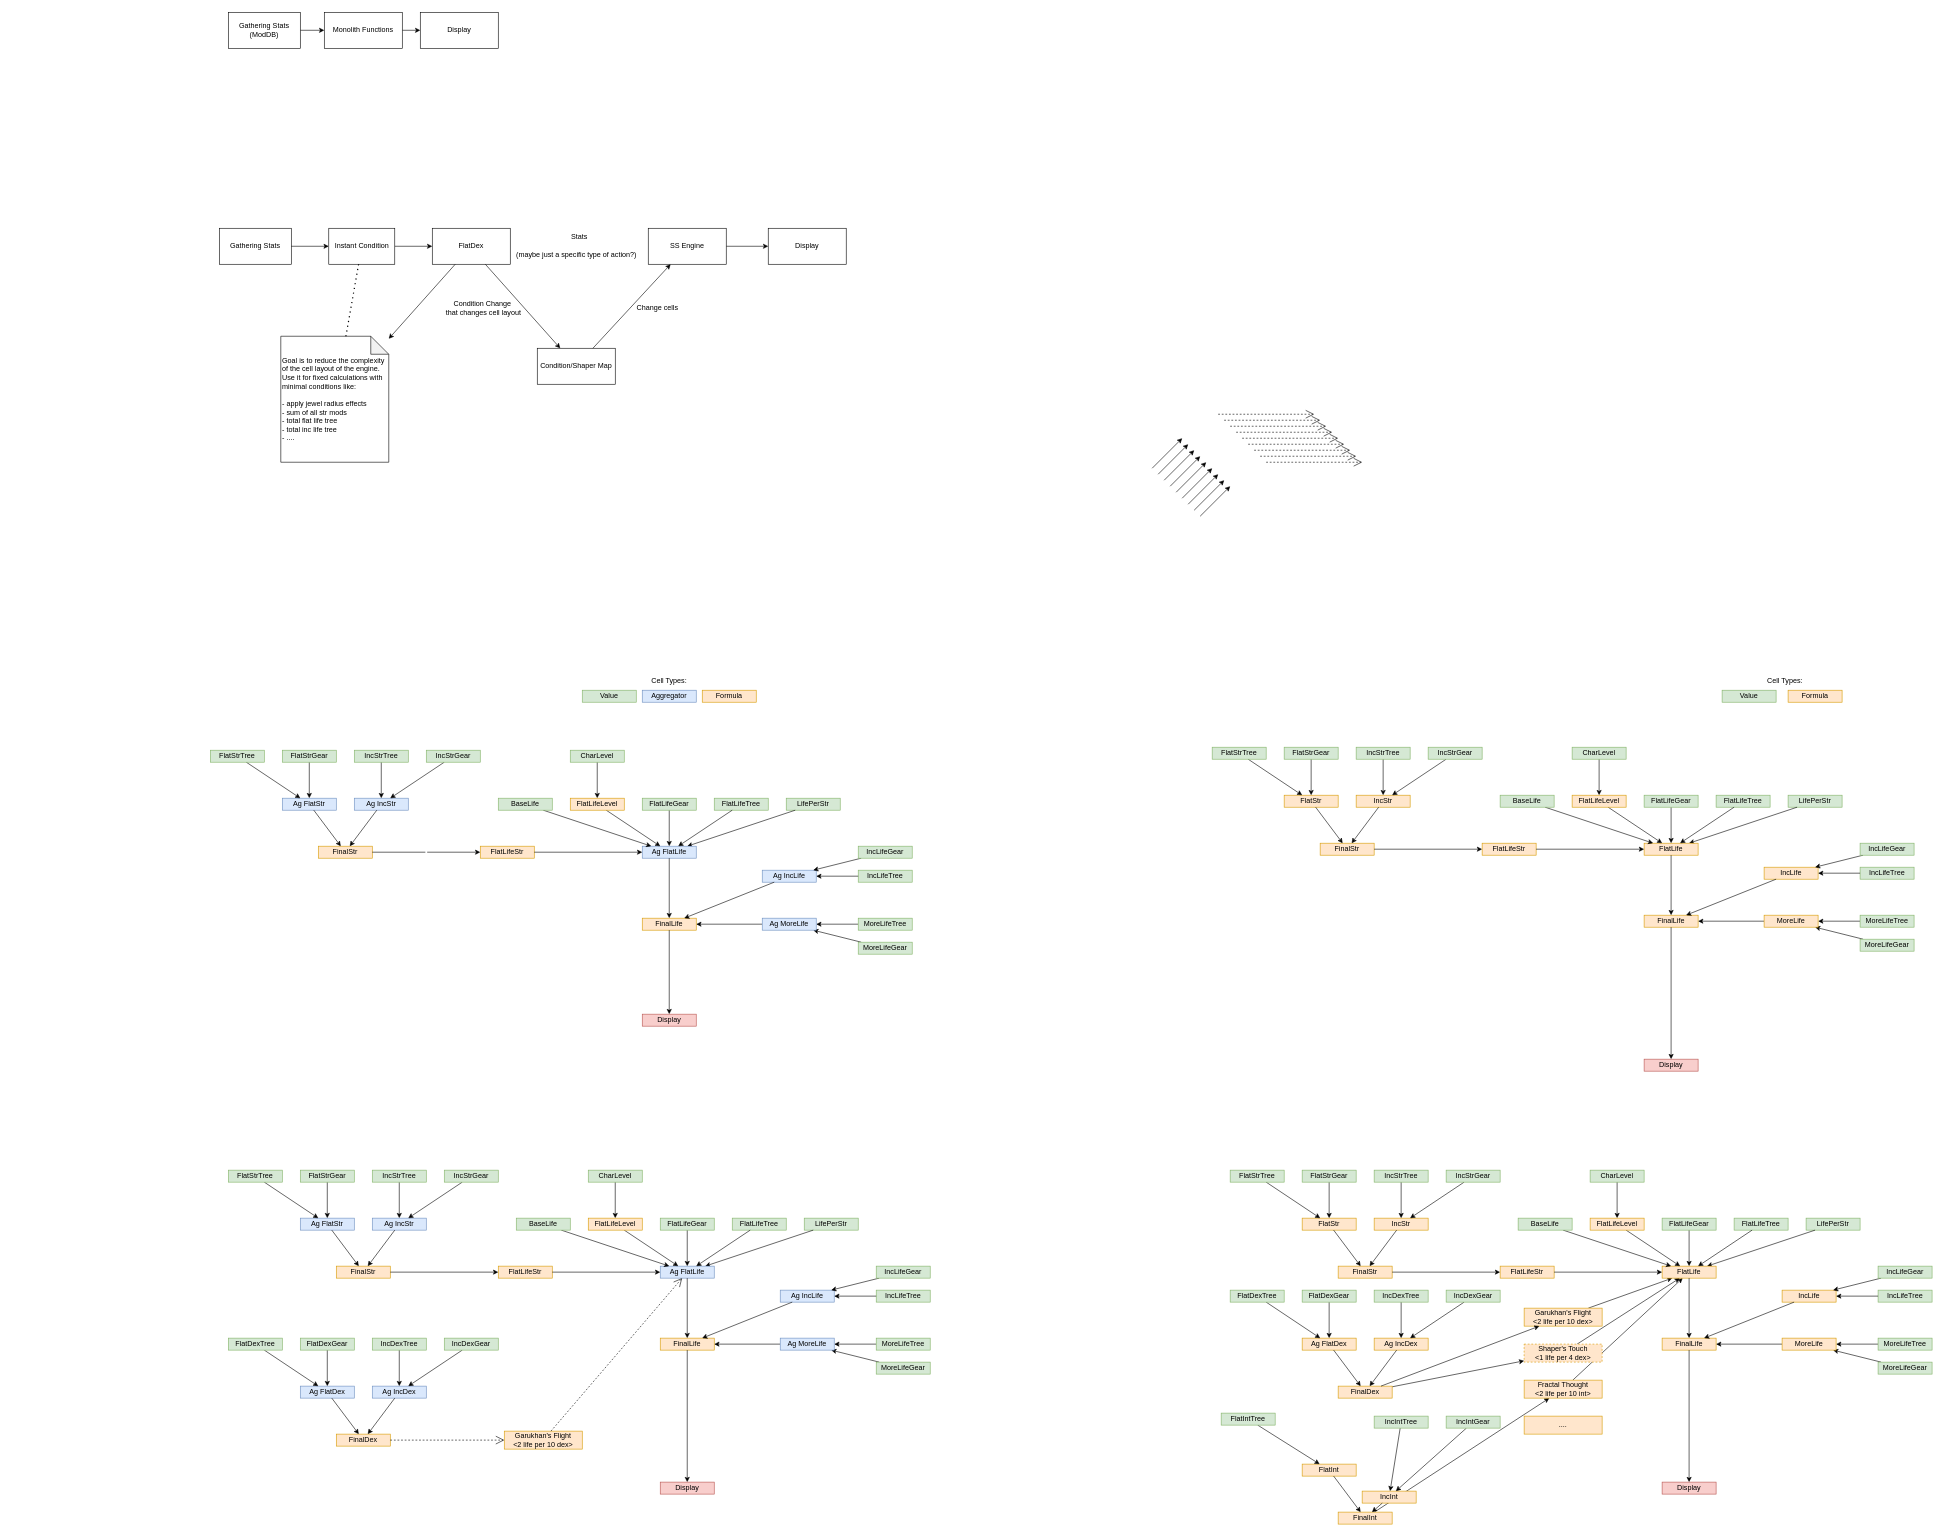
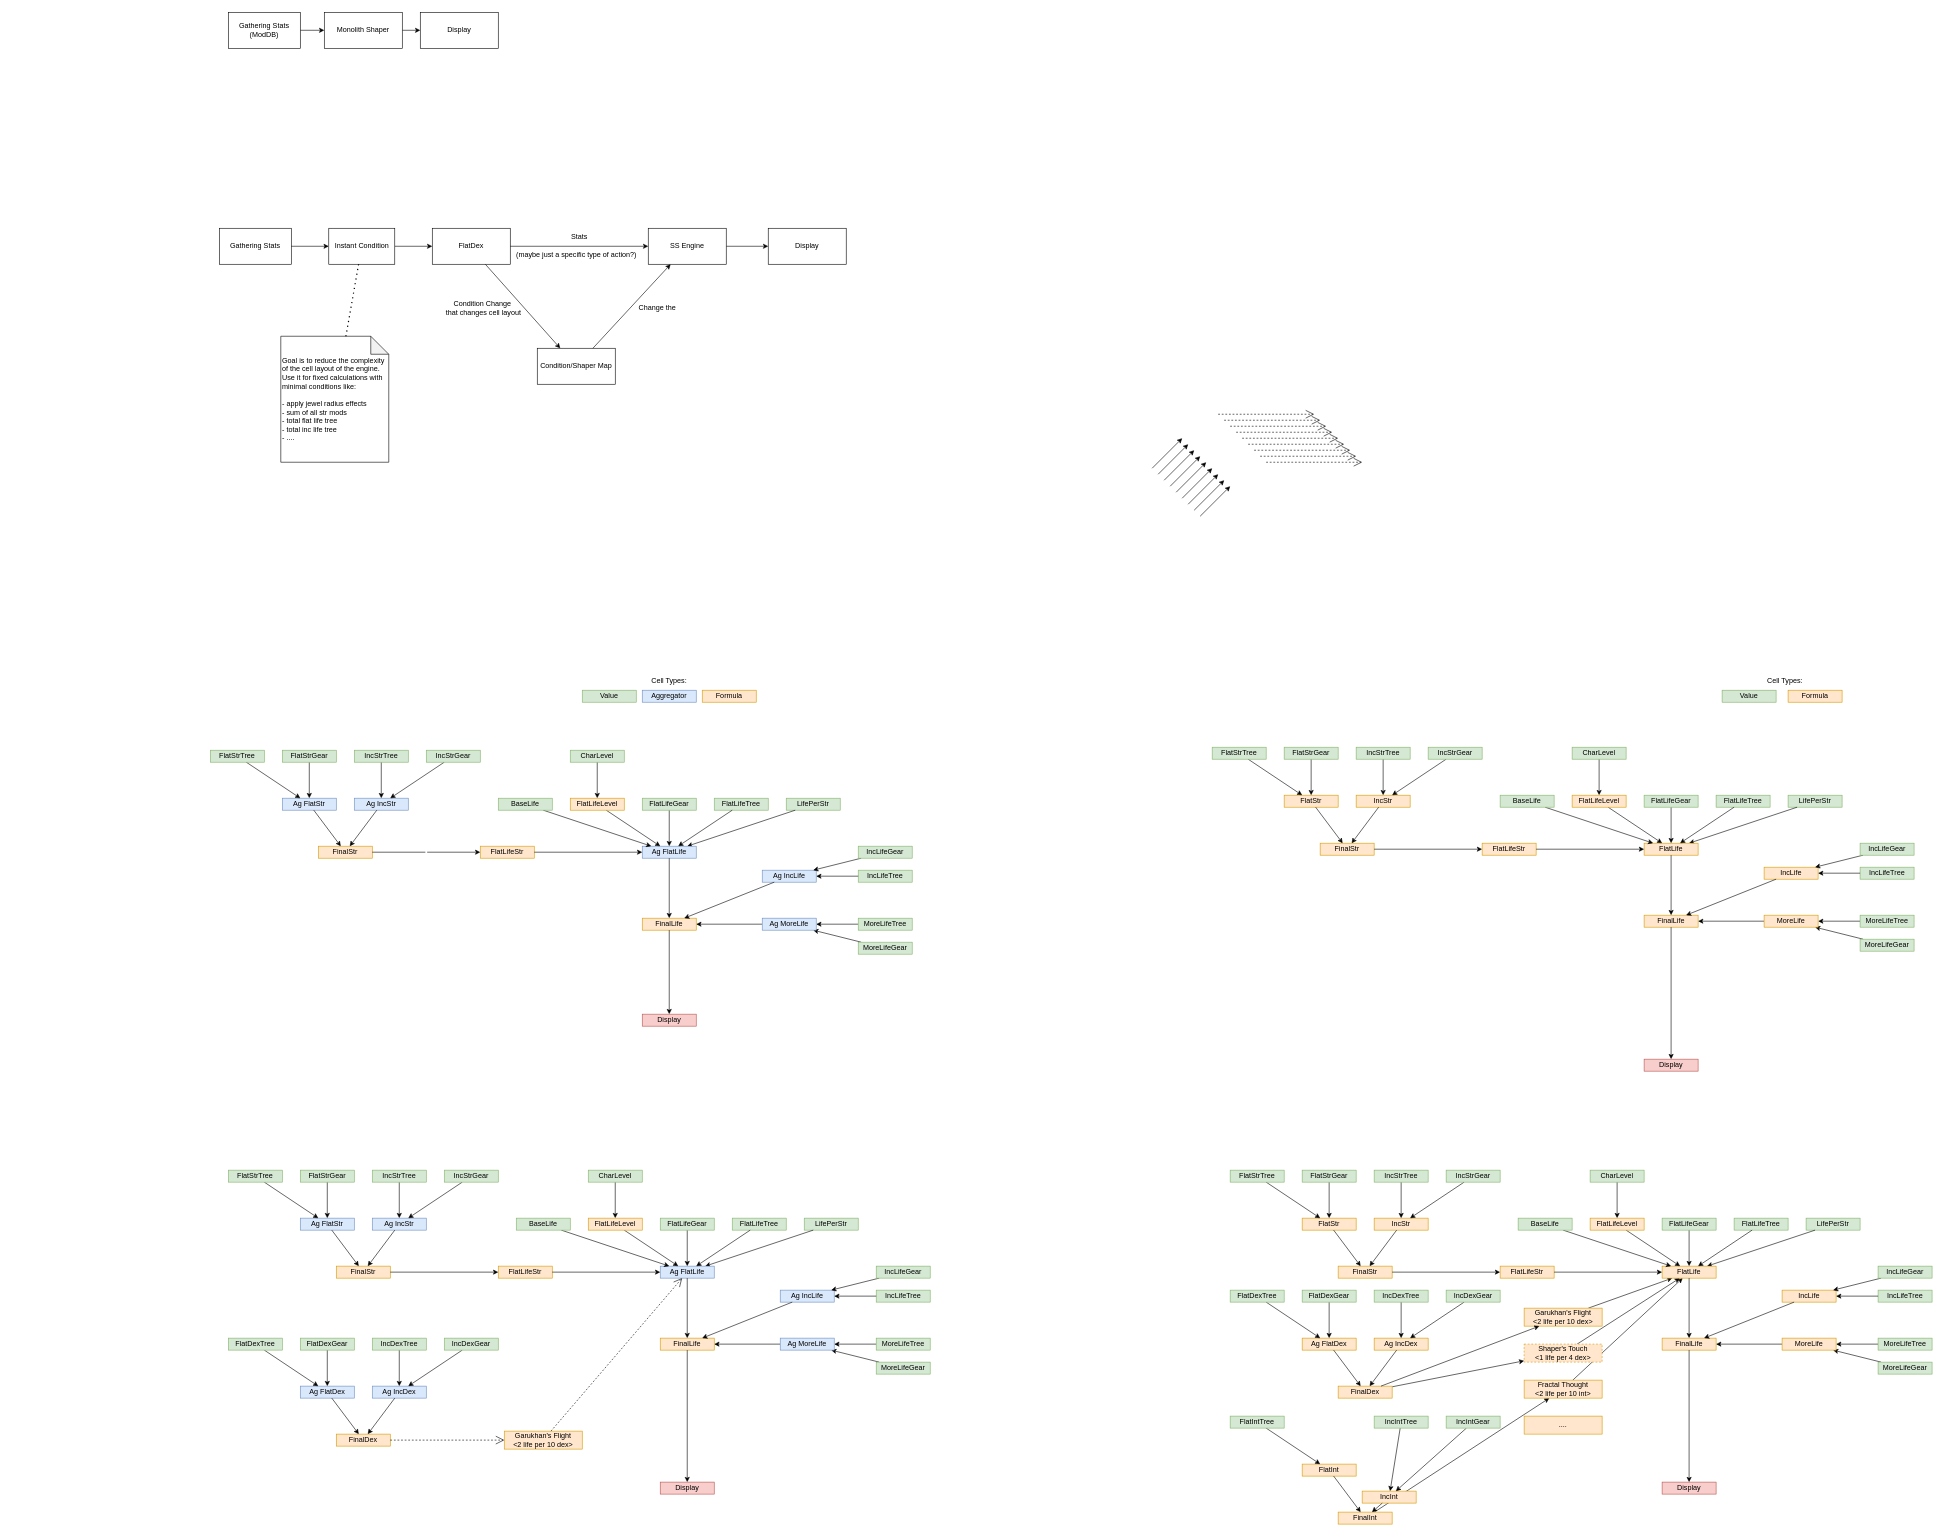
(363, 30) -> (363, 30)
(423, 300) -> (642, 246)
(658, 308) -> (658, 308)
(1248, 1419) -> (1257, 1422)
